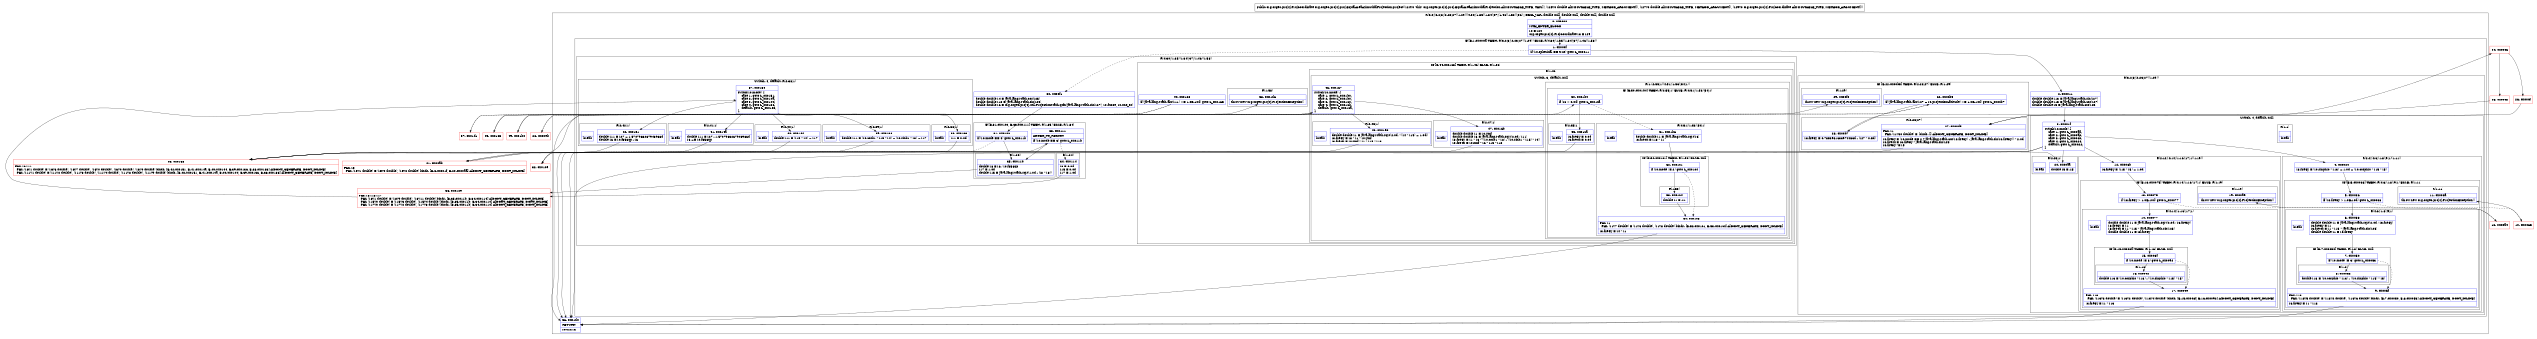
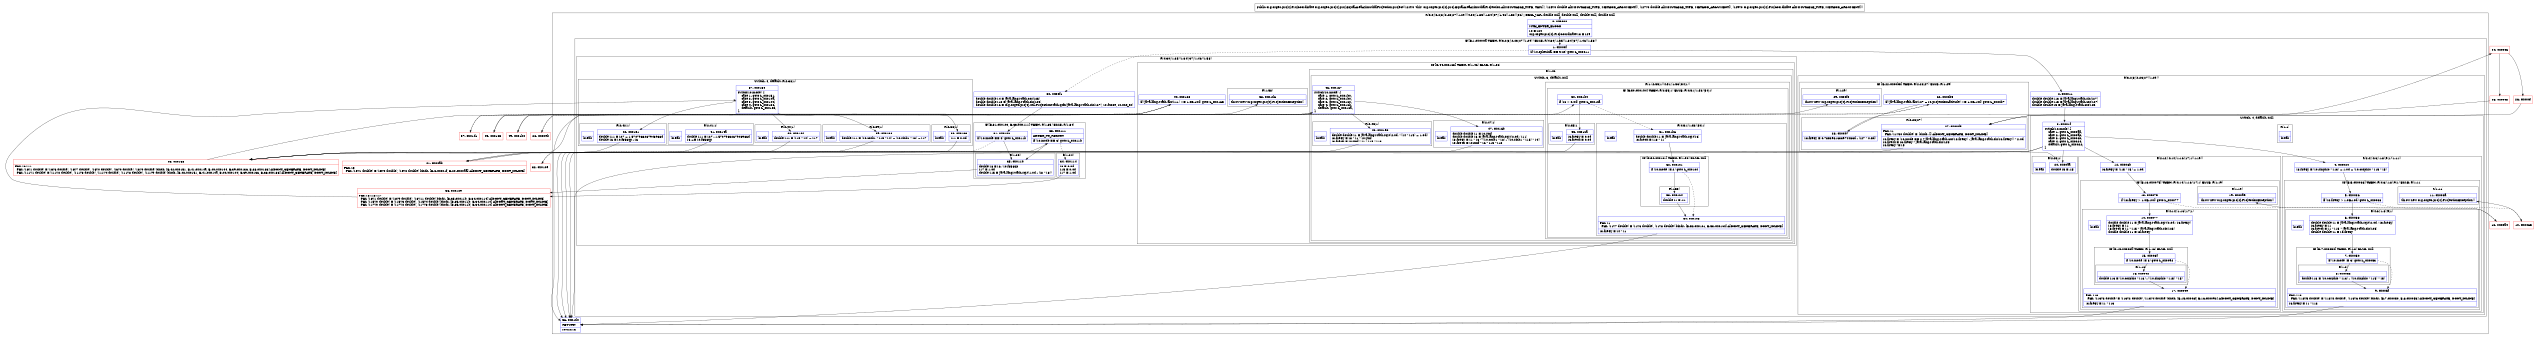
none -> (469, 115)
(734, 121) -> none
(1059, 152) -> (992, 152)
